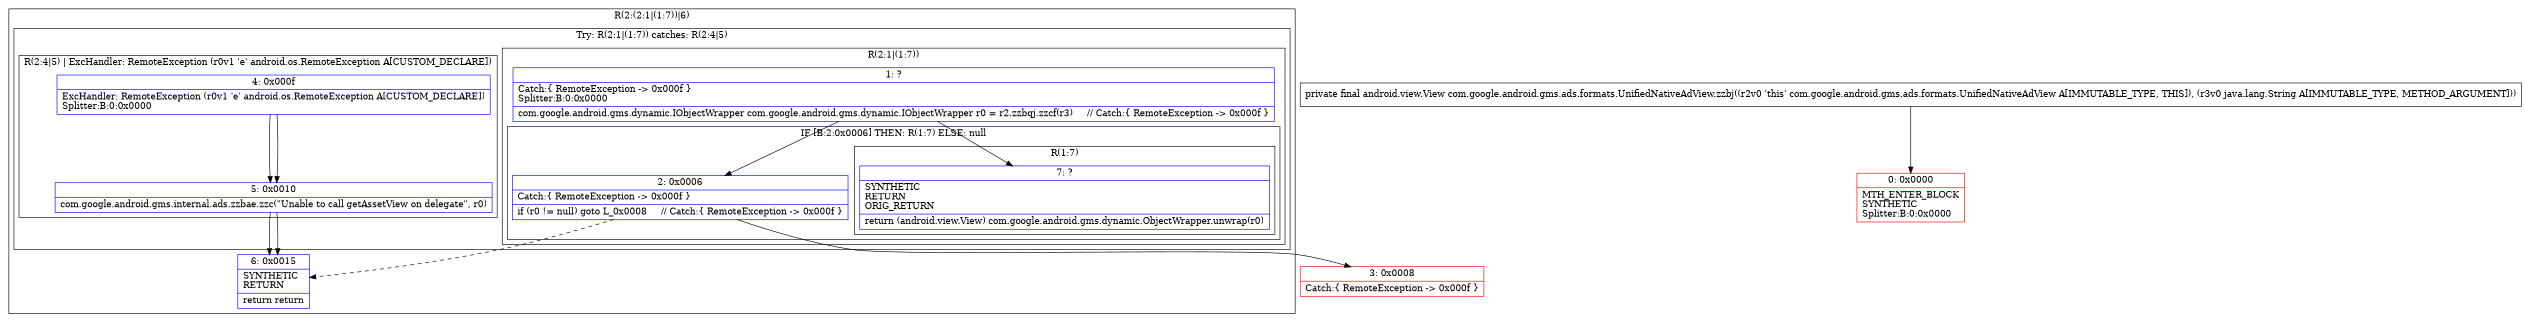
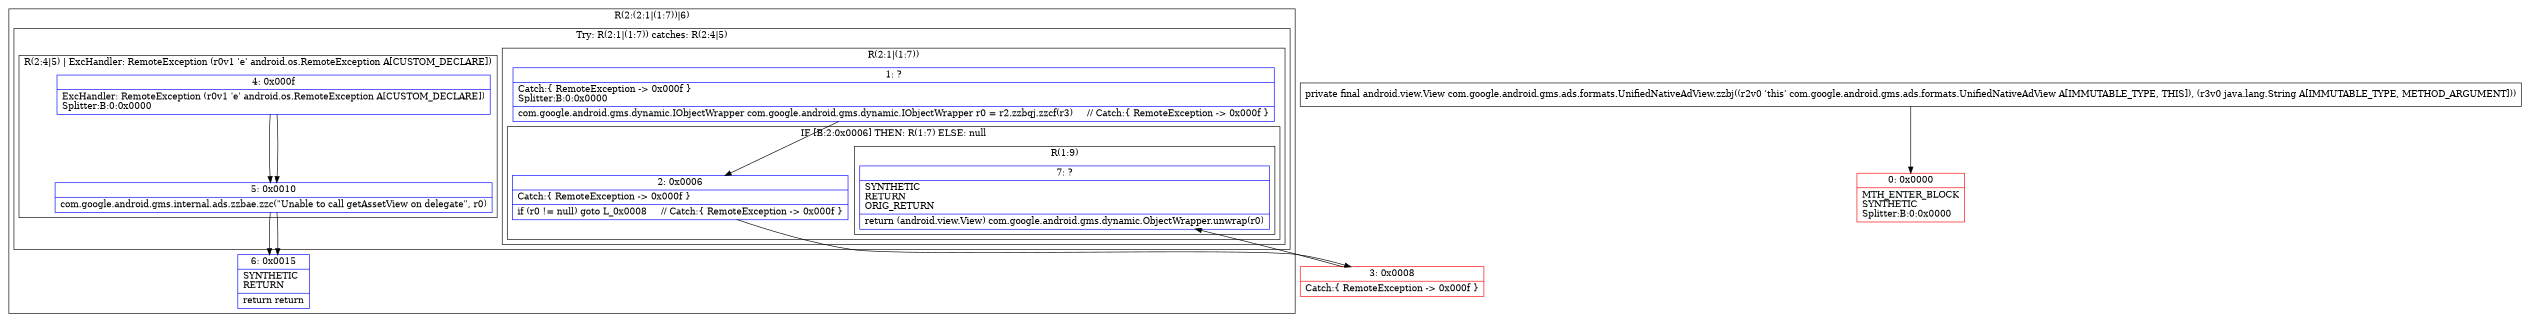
(972, 142) -> (1272, 248)
(1065, 154) -> (1065, 154)
(466, 256) -> none
